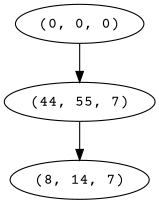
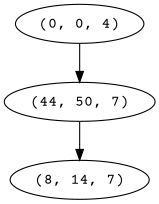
(80, 24) -> (80, 24)
(80, 102) -> (80, 102)
